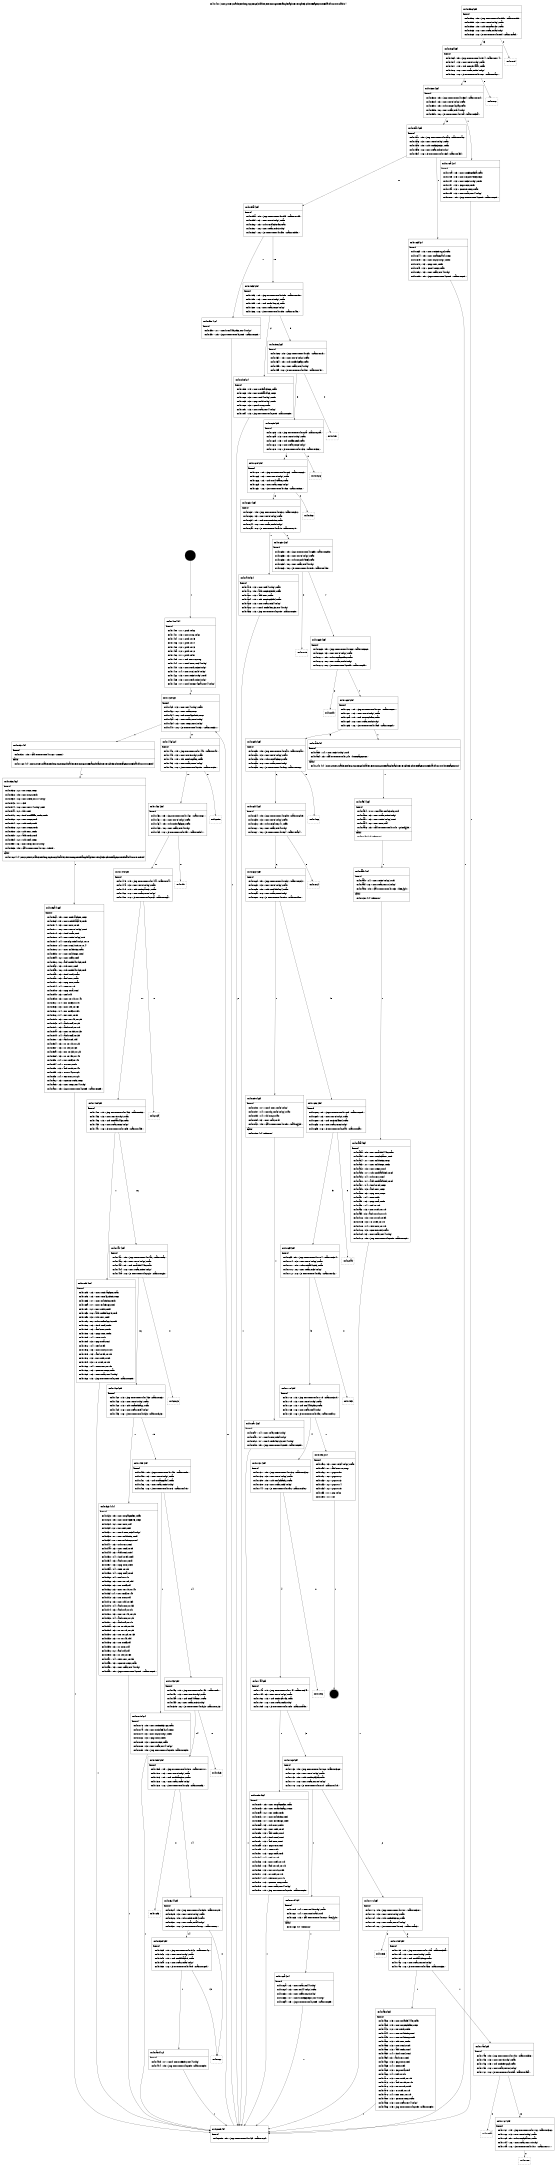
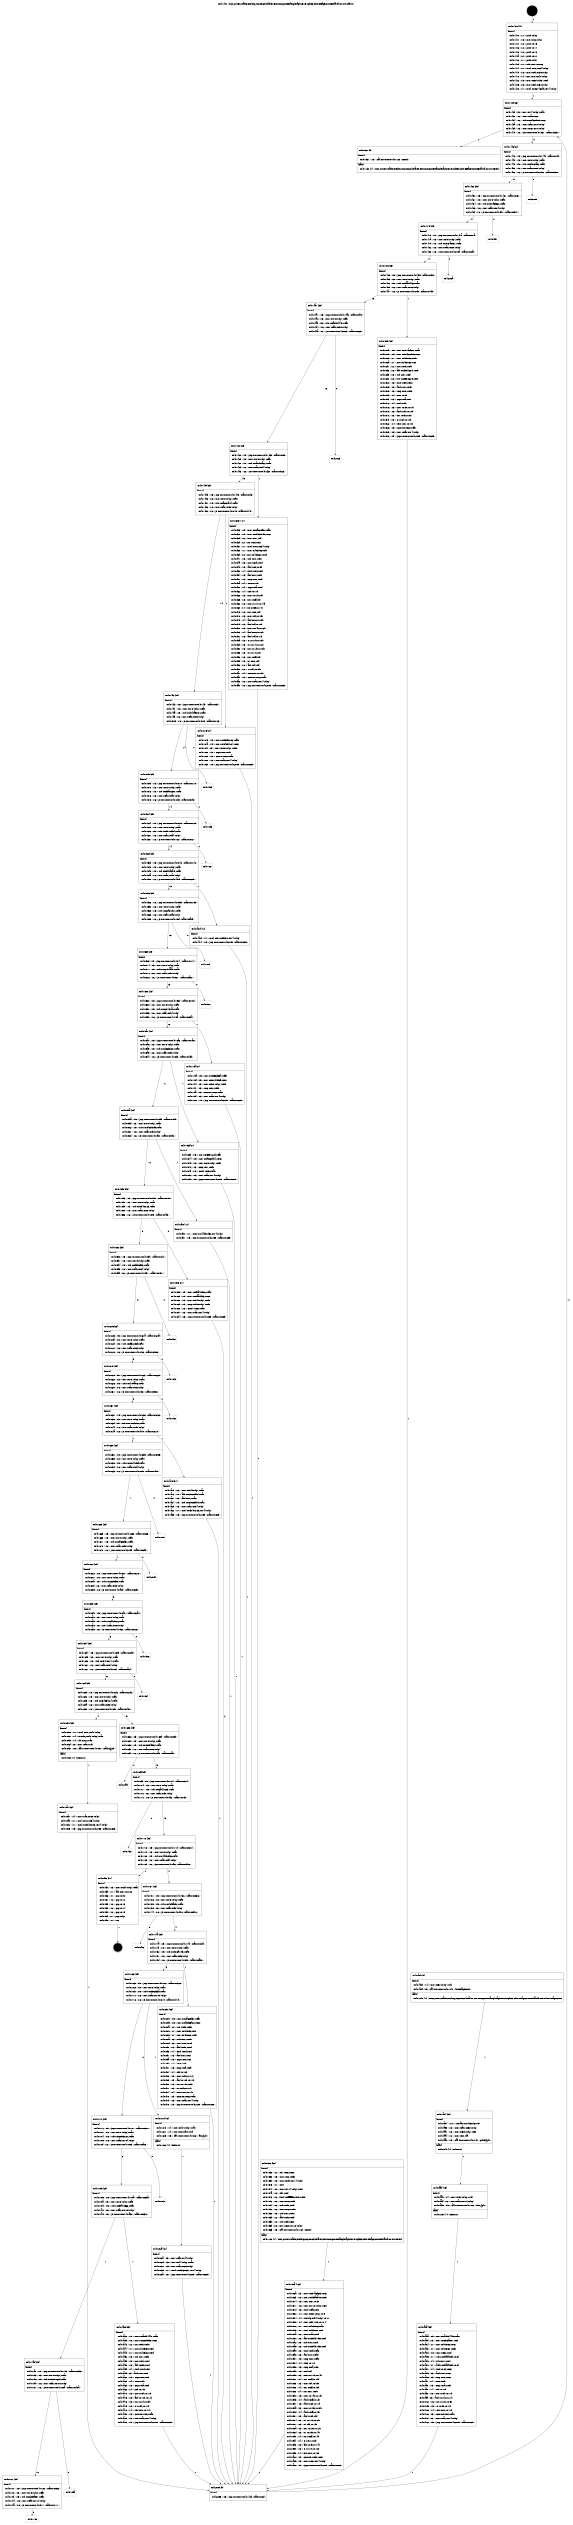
(376, 734) -> none
(81, 772) -> none
(210, 2011) -> (169, 886)
